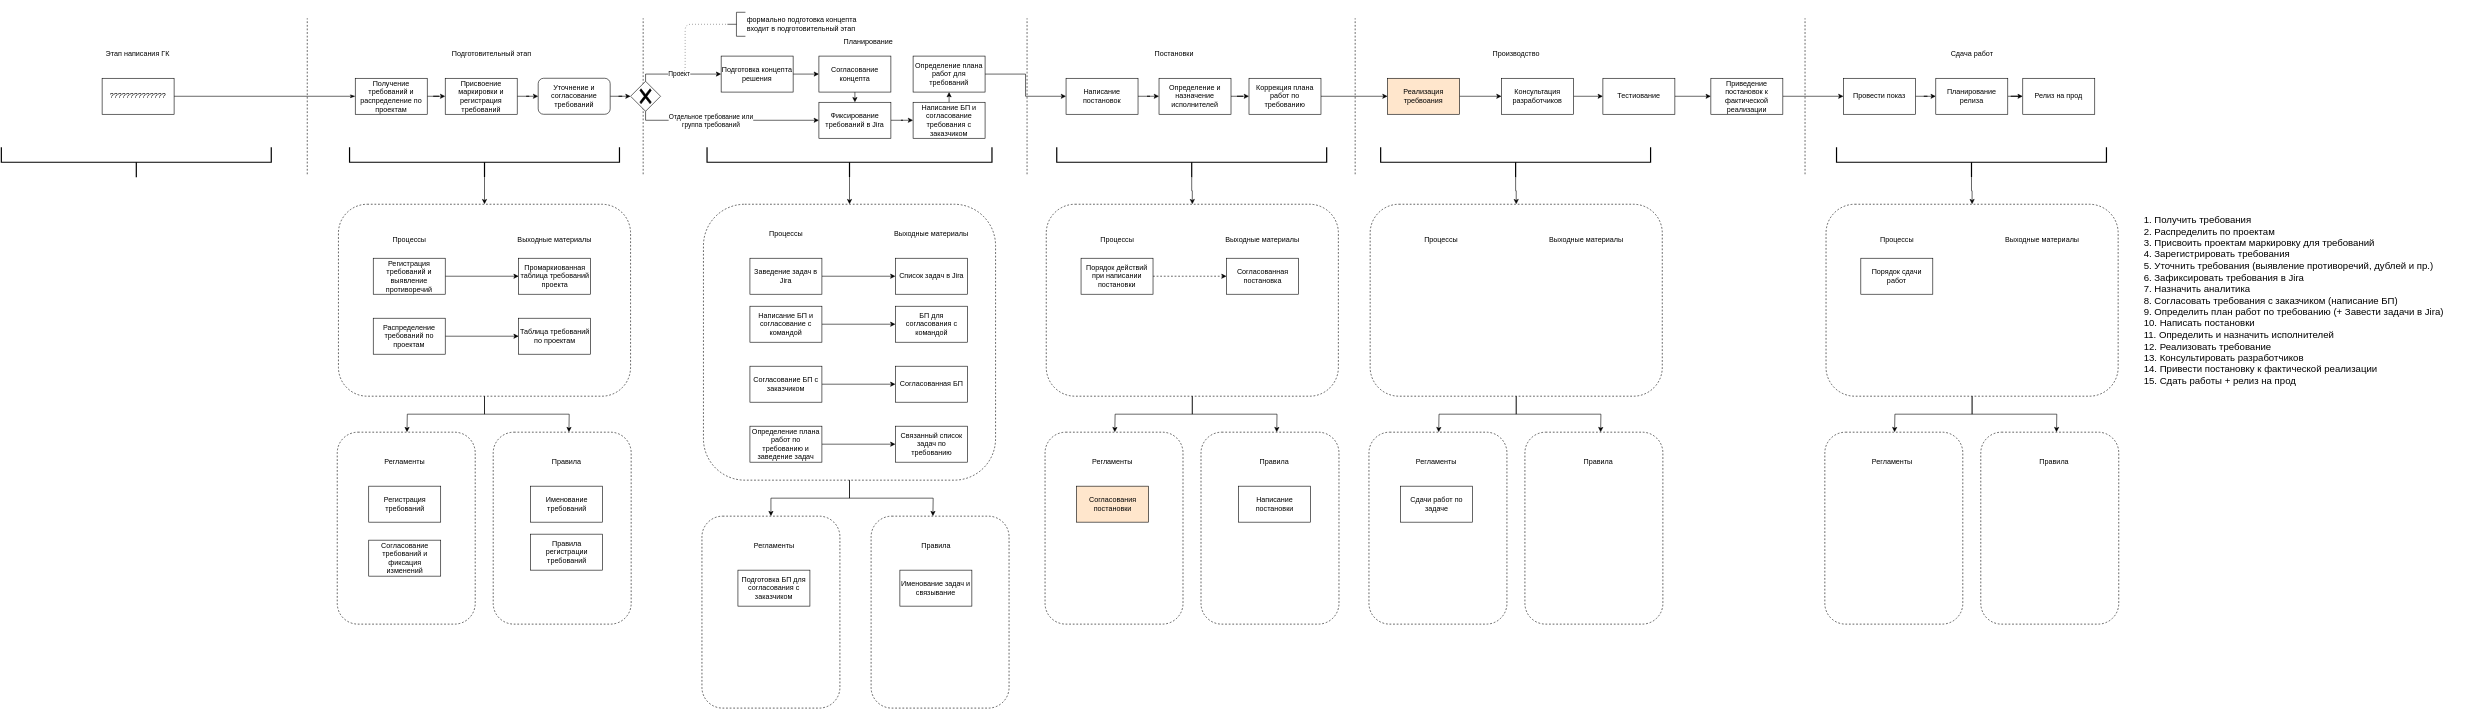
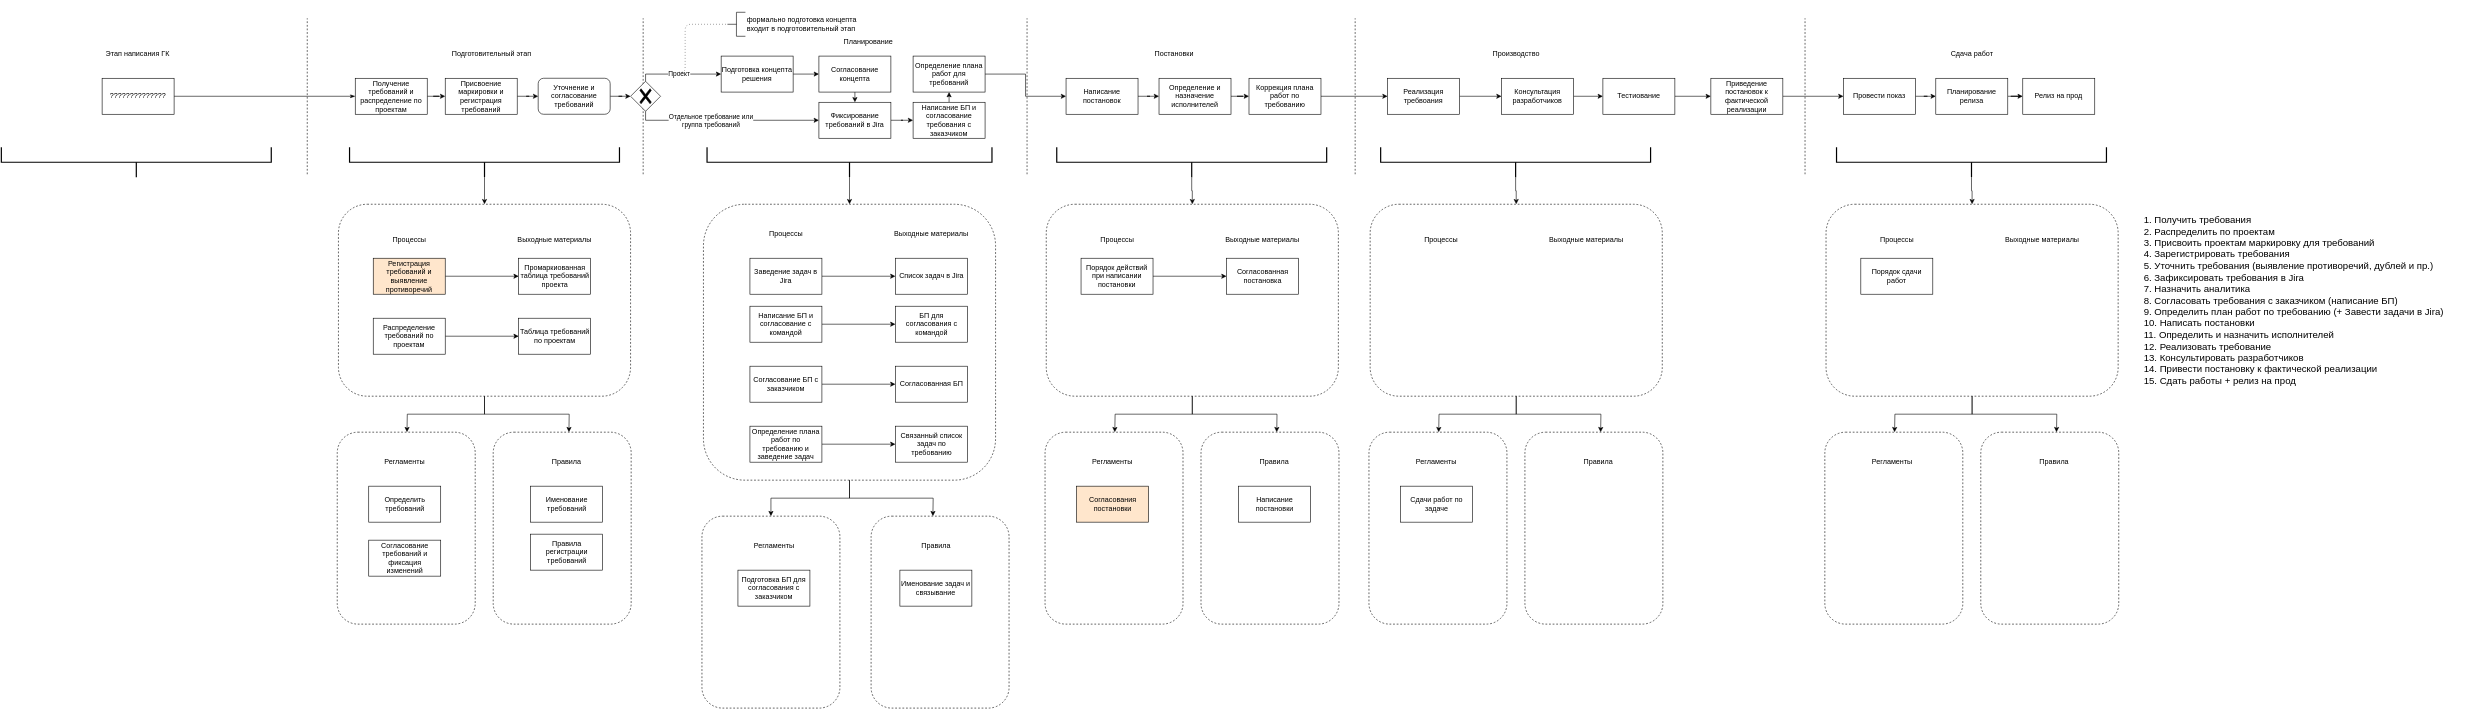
(1424, 96) -> (1424, 96)
(409, 276) -> (409, 276)
(1187, 276) -> (1187, 276)
(405, 504) -> (405, 504)
